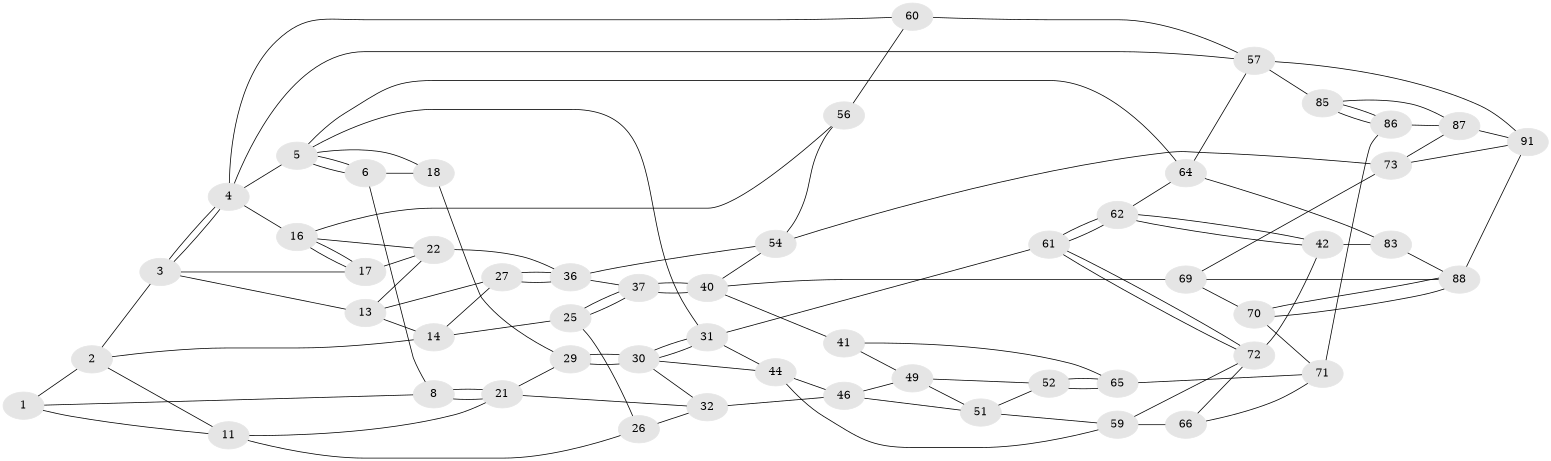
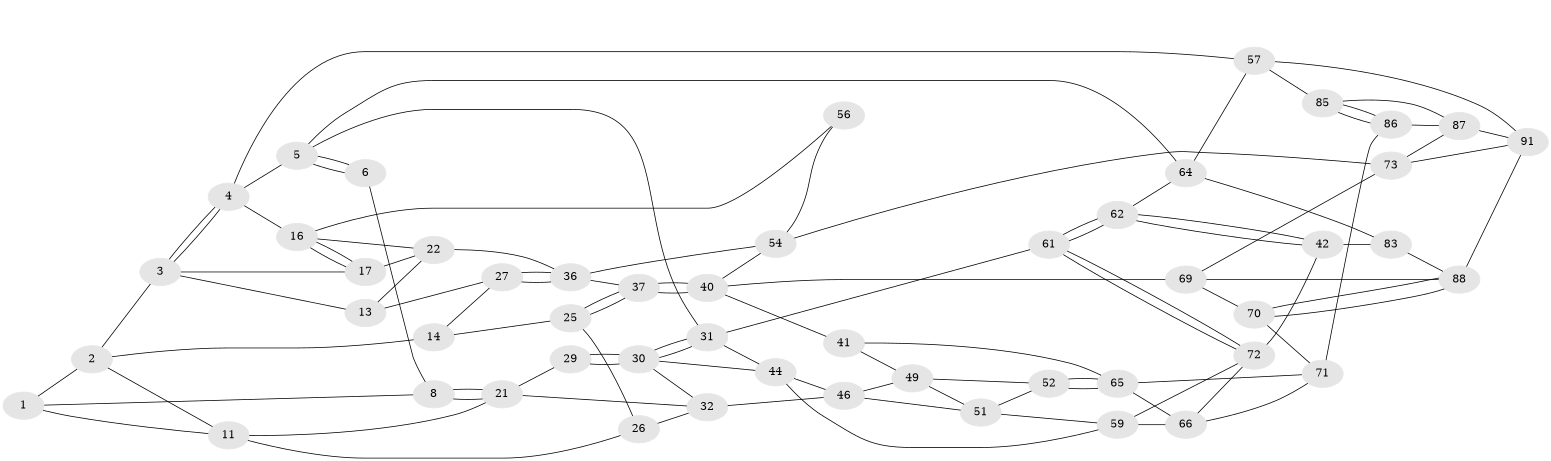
(912, 17) -> none
(434, 173) -> none
(400, 325) -> none
none -> (1150, 403)
